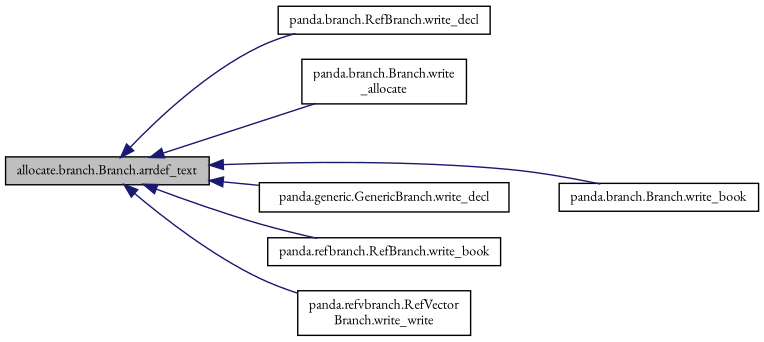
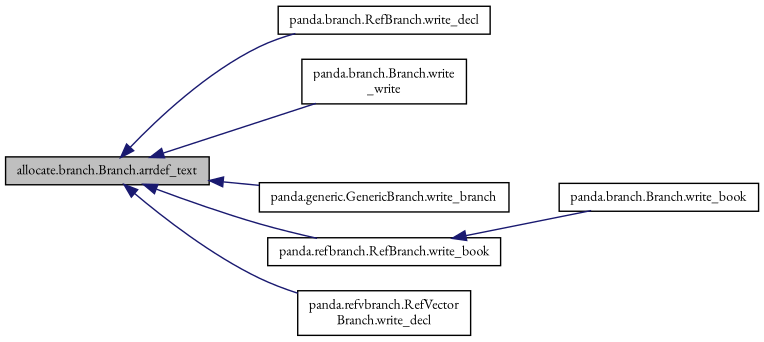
(384, 82) -> (384, 82)
(413, 164) -> (529, 223)
(384, 197) -> (384, 197)
(384, 313) -> (384, 313)
